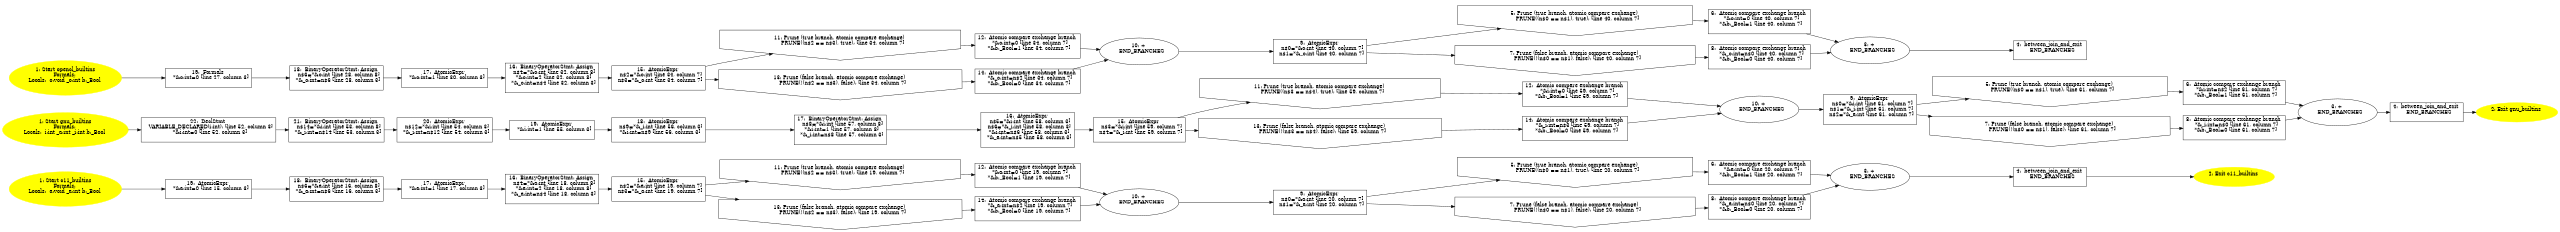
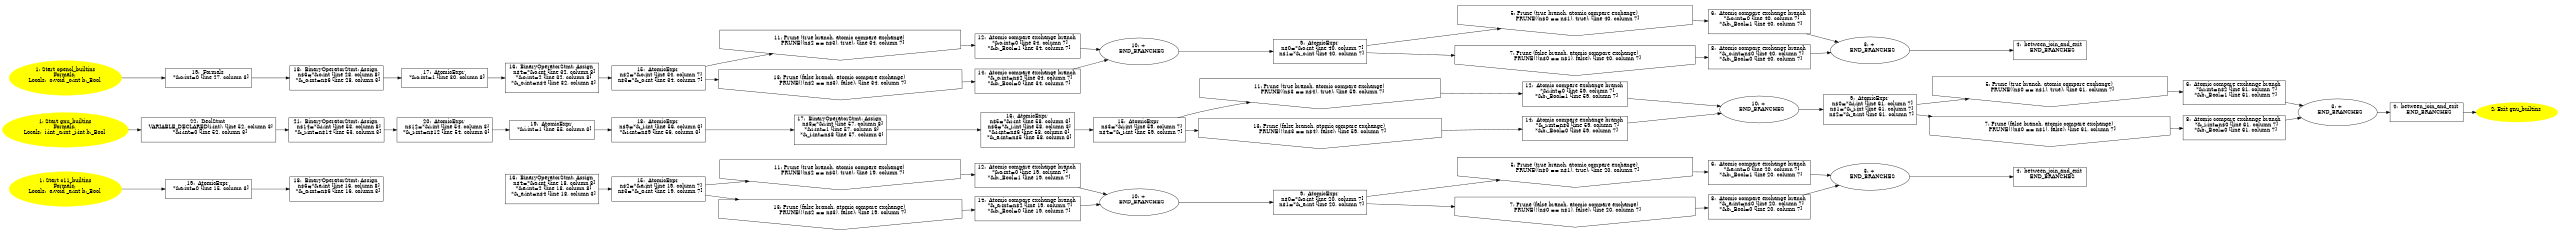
(2234, 177) -> none
(445, 189) -> none
